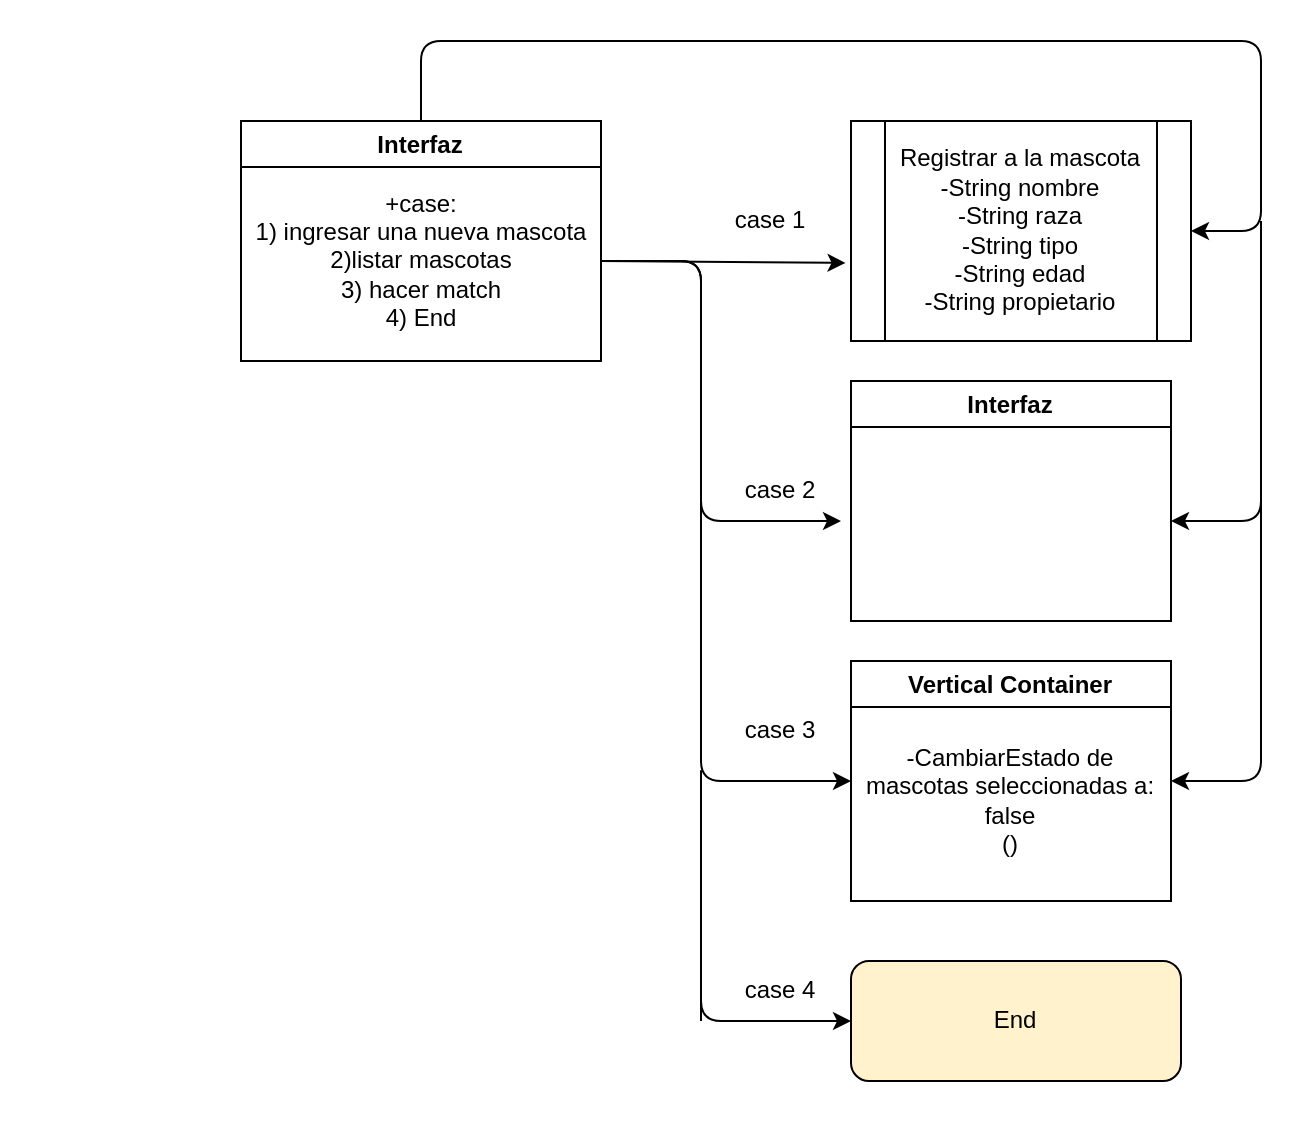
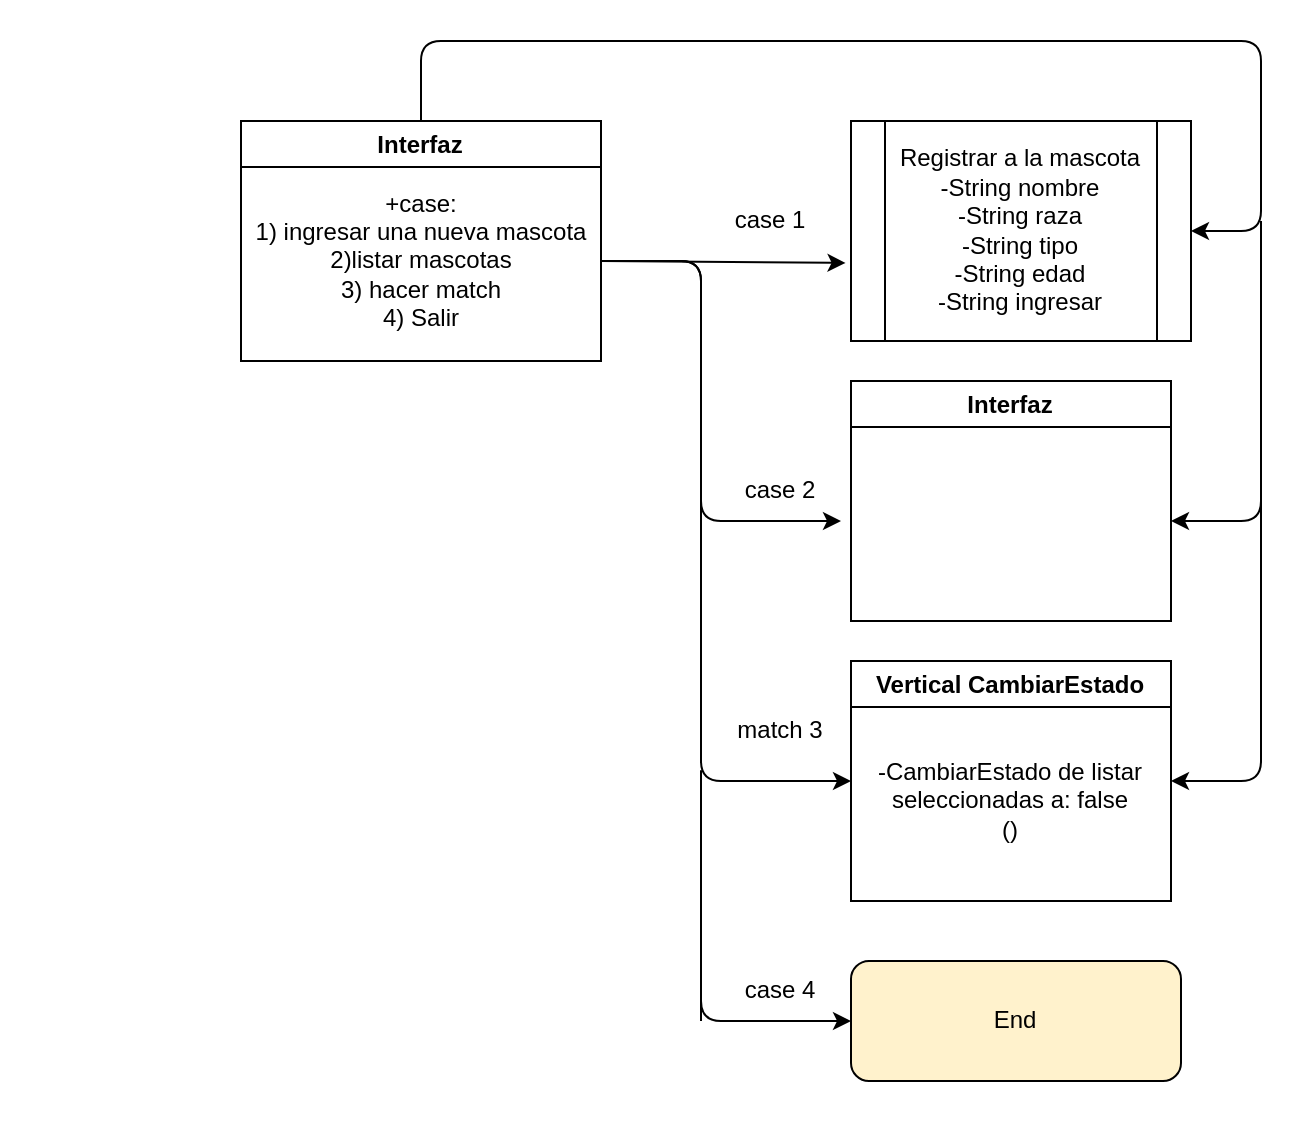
(1021, 231) -> (1021, 231)
(422, 261) -> (422, 261)
(1010, 685) -> (1010, 685)
(781, 731) -> (781, 731)
(1011, 801) -> (1011, 801)
